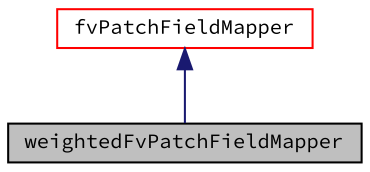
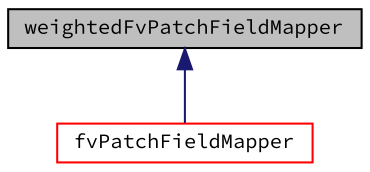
(185, 96) -> (185, 96)
